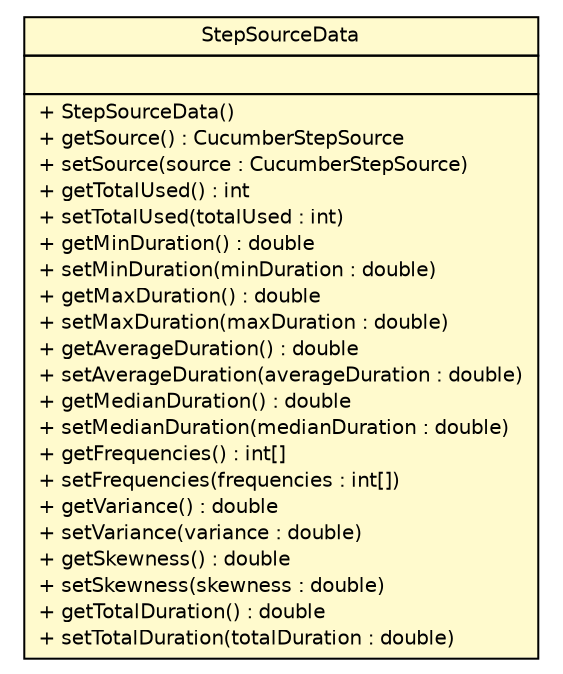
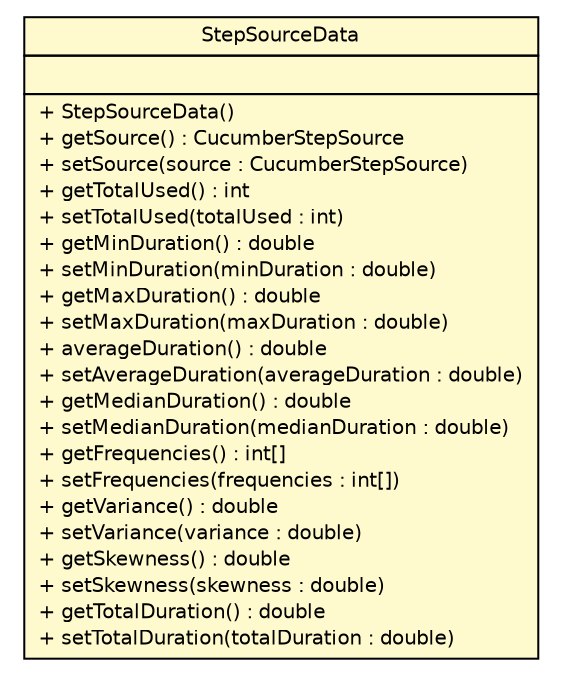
(199, 349) -> (183, 349)
